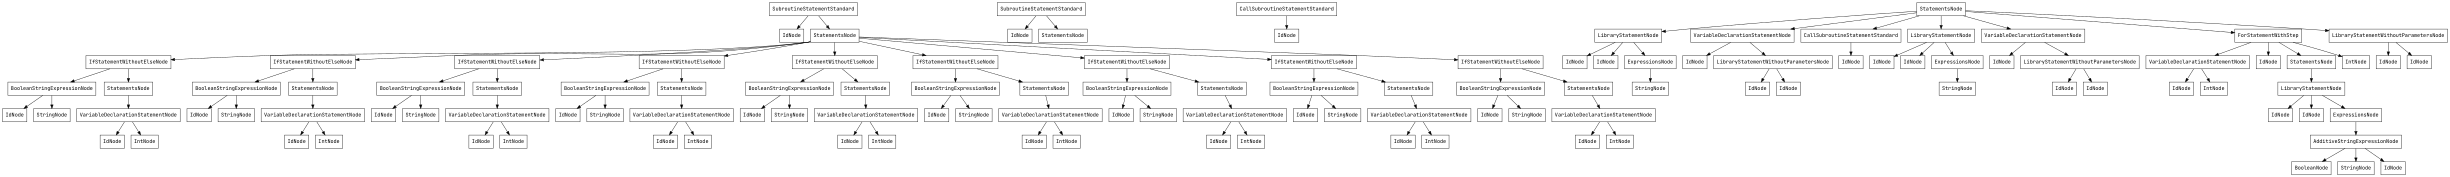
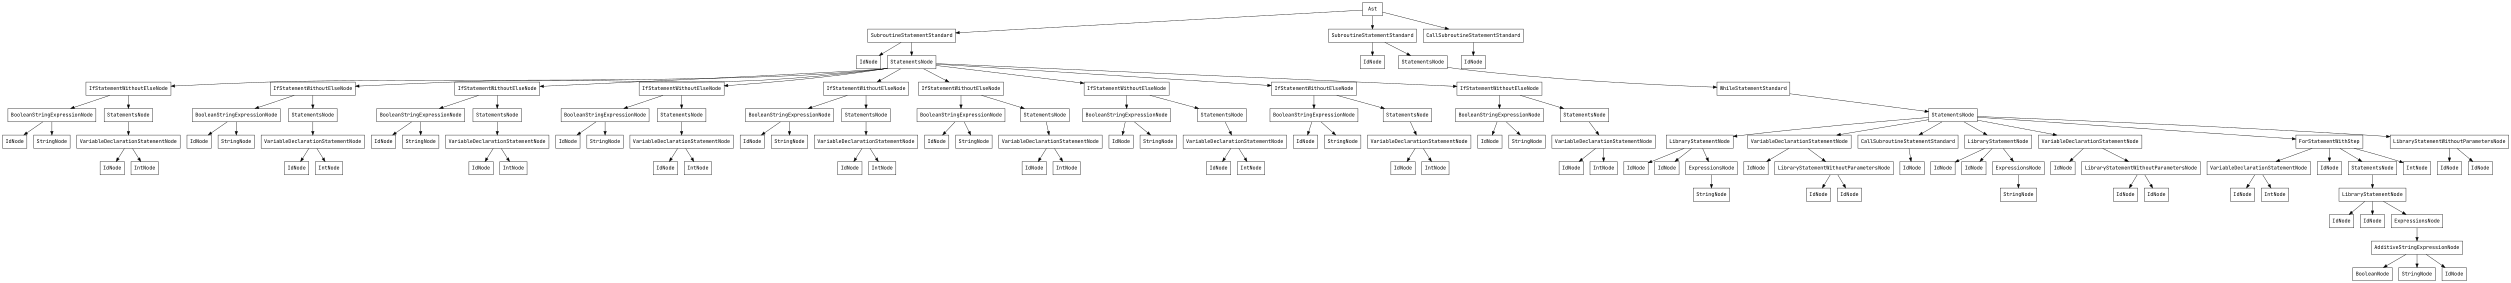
none -> (1372, 9)
none -> (1753, 89)
